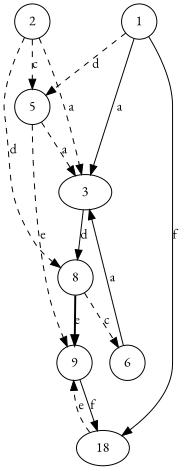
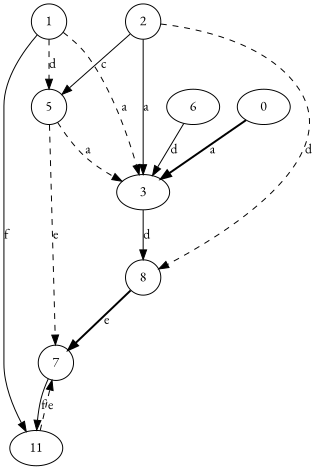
(32, 59) -> (100, 61)
(62, 100) -> (143, 102)
(114, 102) -> (109, 93)
none -> (264, 107)
(113, 277) -> (174, 150)
(99, 316) -> none
(74, 363) -> (56, 363)
(127, 363) -> (193, 107)
(103, 448) -> (36, 448)
